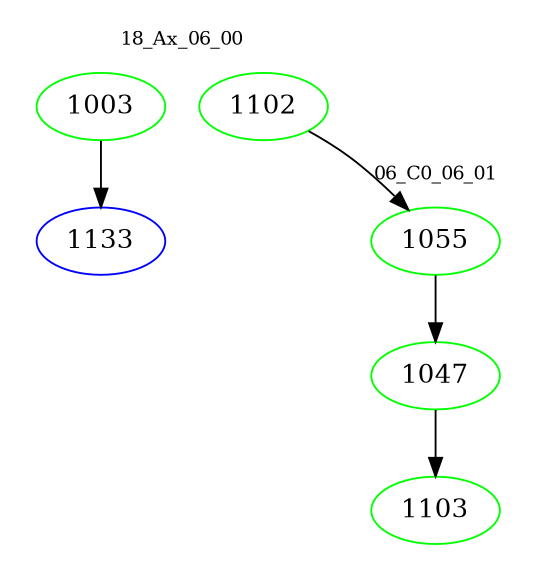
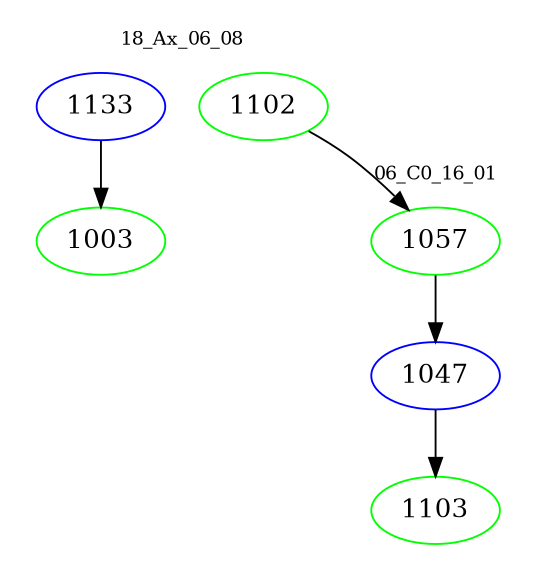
(182, 40) -> (182, 40)
(101, 165) -> (101, 165)
(436, 175) -> (436, 175)
(436, 241) -> (436, 241)
(436, 376) -> (436, 376)
